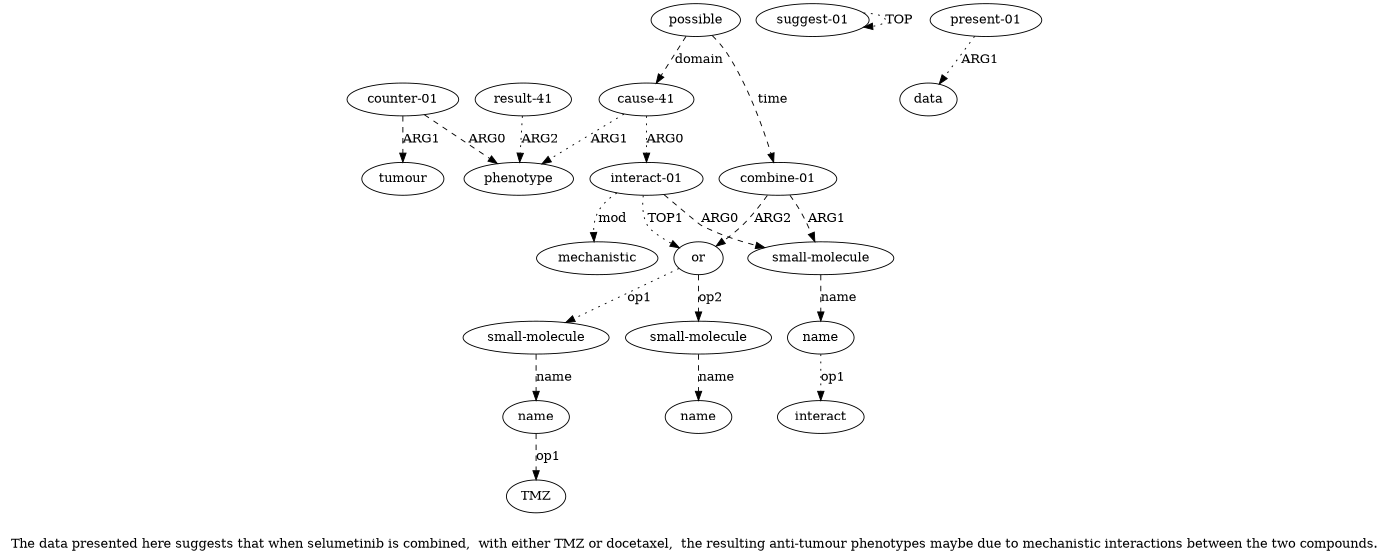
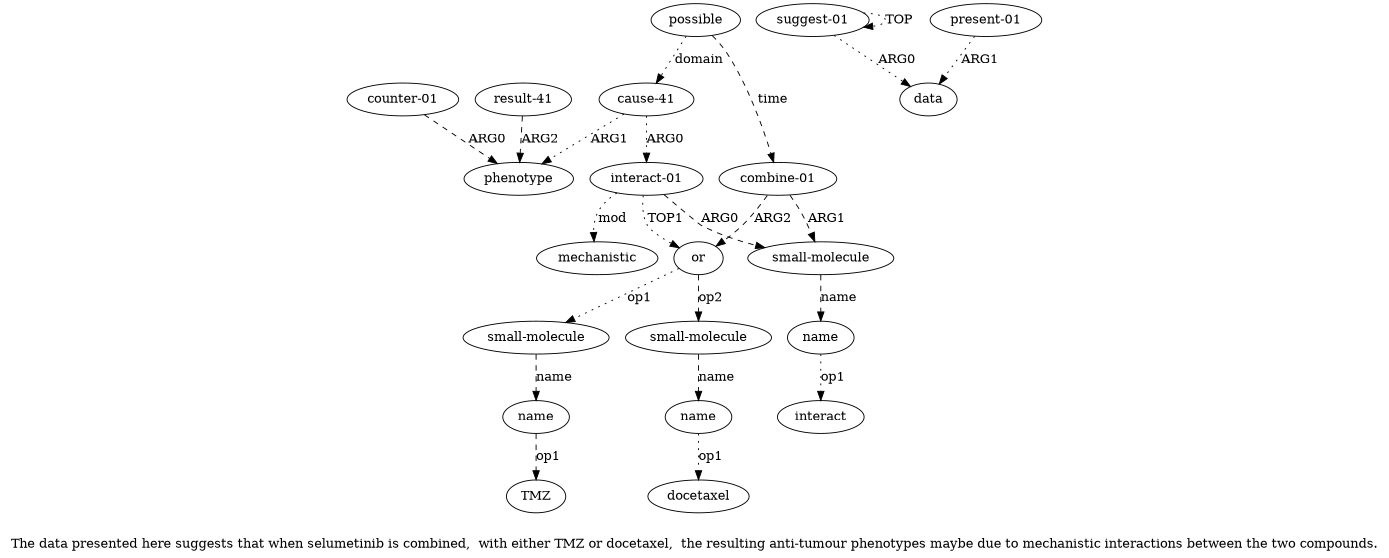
(674, 56) -> (674, 56)
none -> (868, 58)
(521, 135) -> (521, 135)
(403, 179) -> none
none -> (699, 496)
